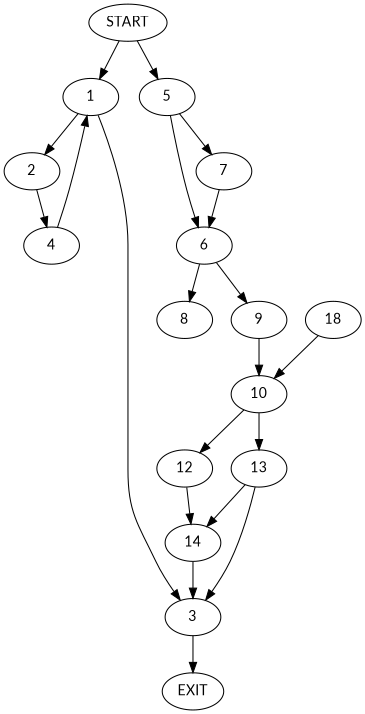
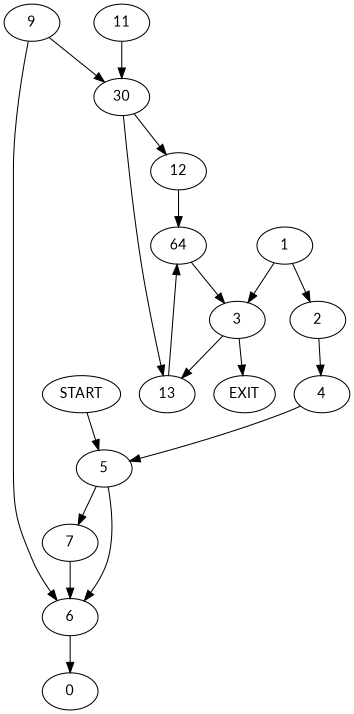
(112, 55) -> none
(73, 177) -> (221, 435)
(229, 279) -> (13, 320)
(185, 320) -> (70, 691)
(333, 320) -> (122, 23)
(259, 394) -> (122, 97)
(239, 541) -> (206, 353)
(193, 543) -> (179, 246)
